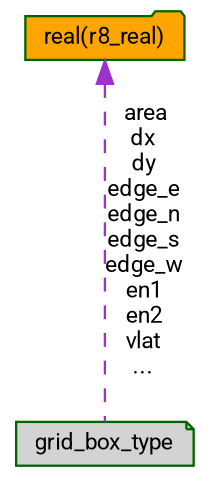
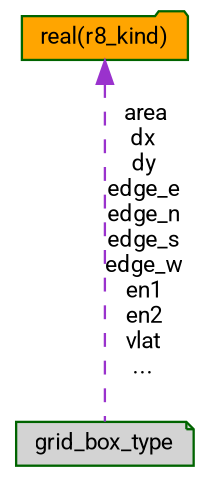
(105, 38) -> (105, 38)
